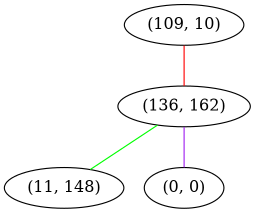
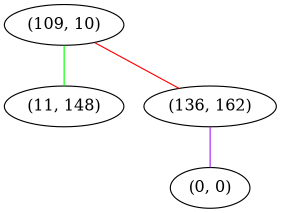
(124, 147) -> (64, 66)
